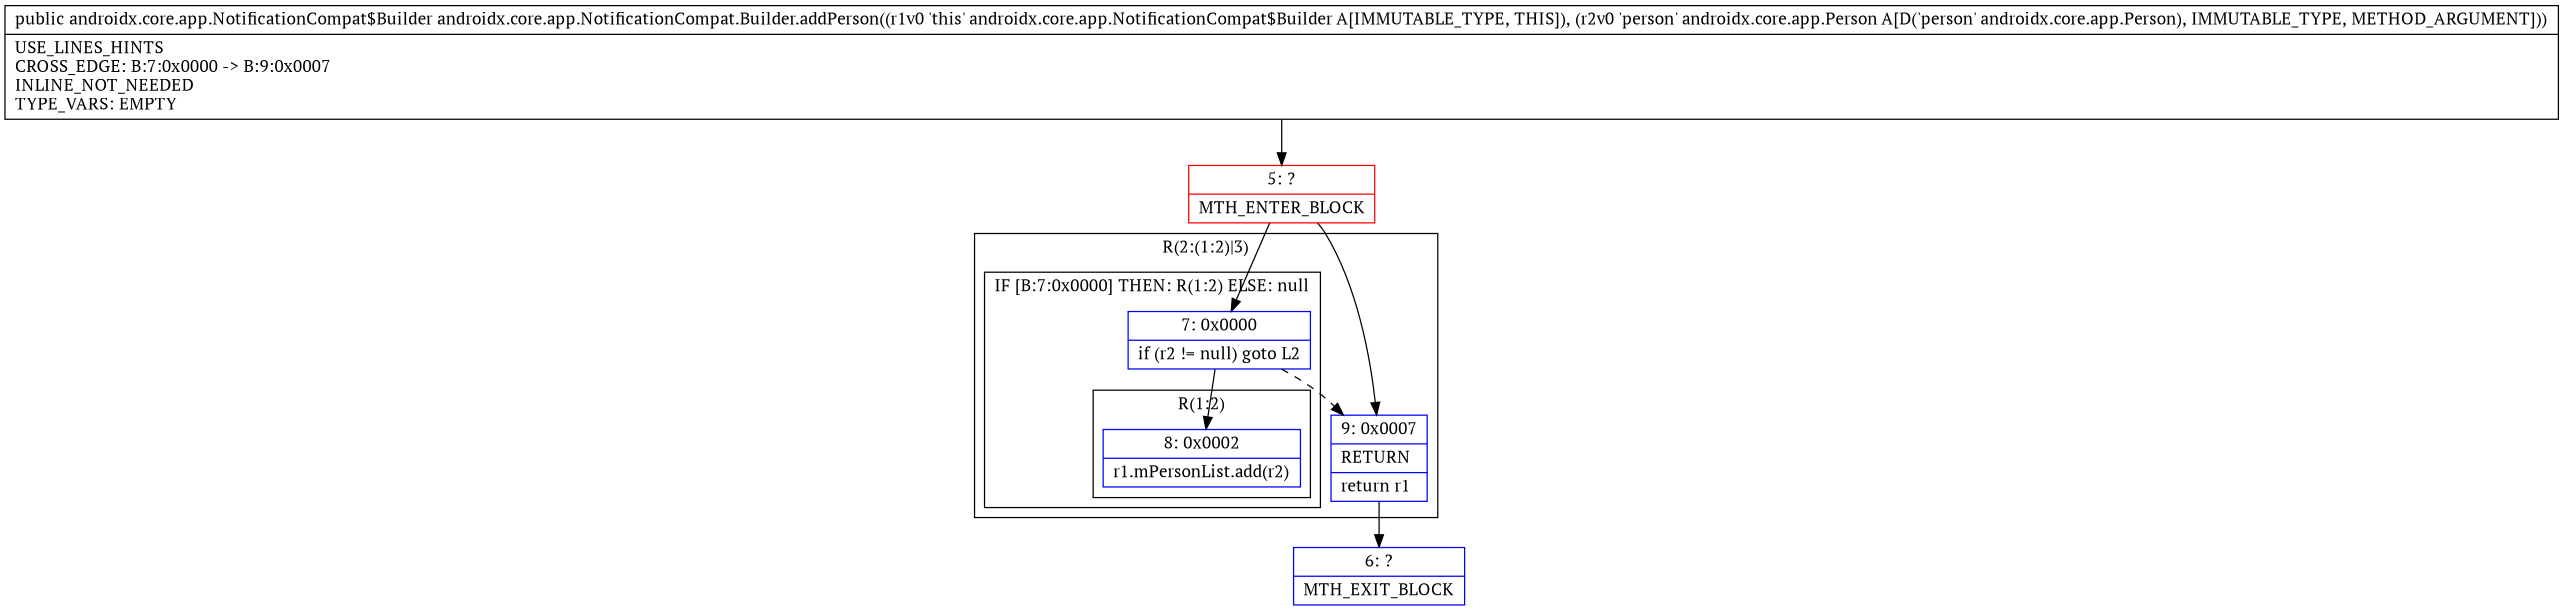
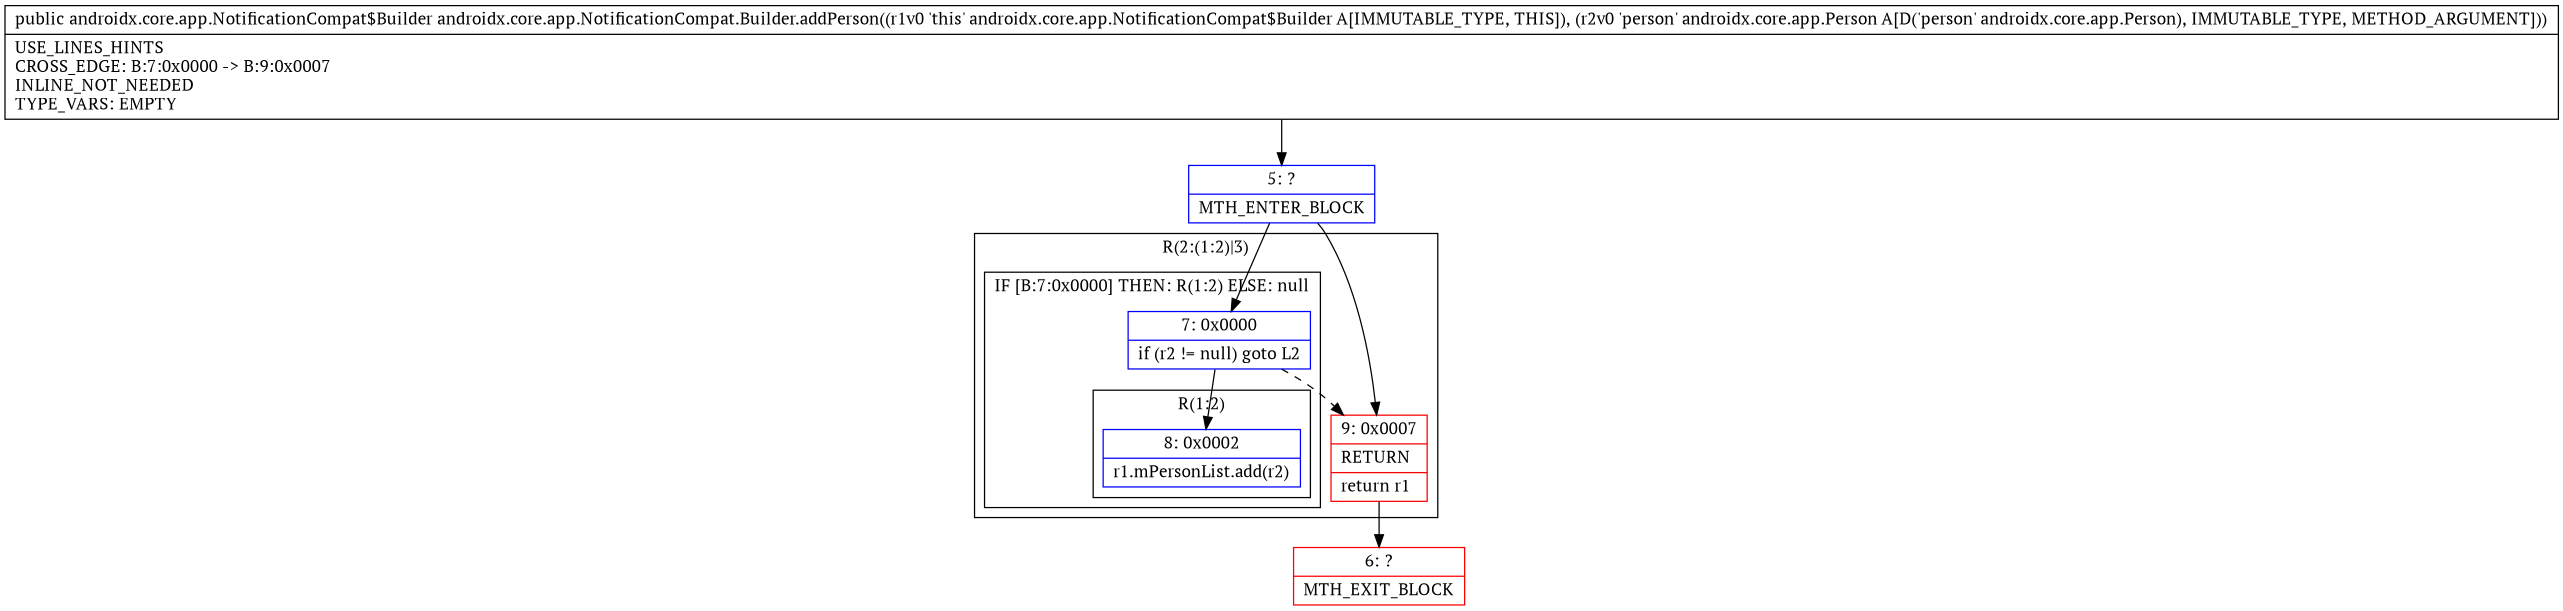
(1282, 194) -> (1282, 194)
(1379, 458) -> (1379, 458)
(1379, 576) -> (1379, 576)
